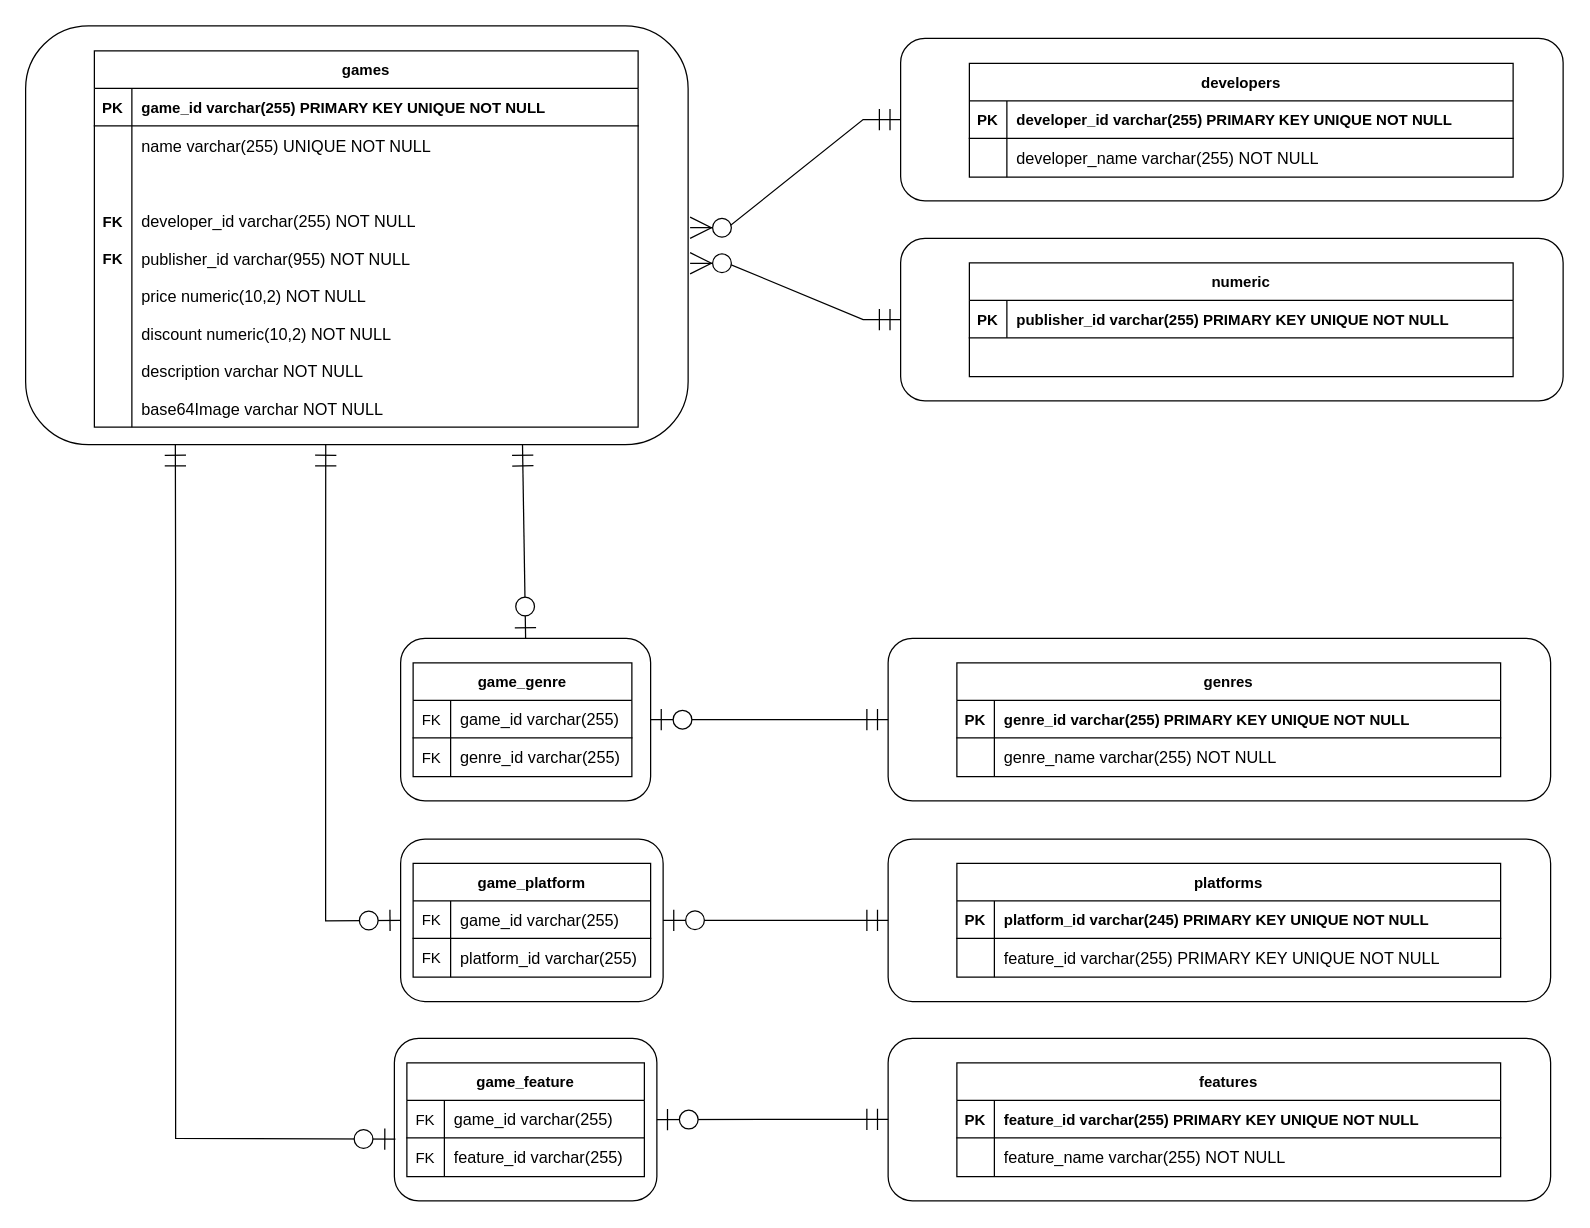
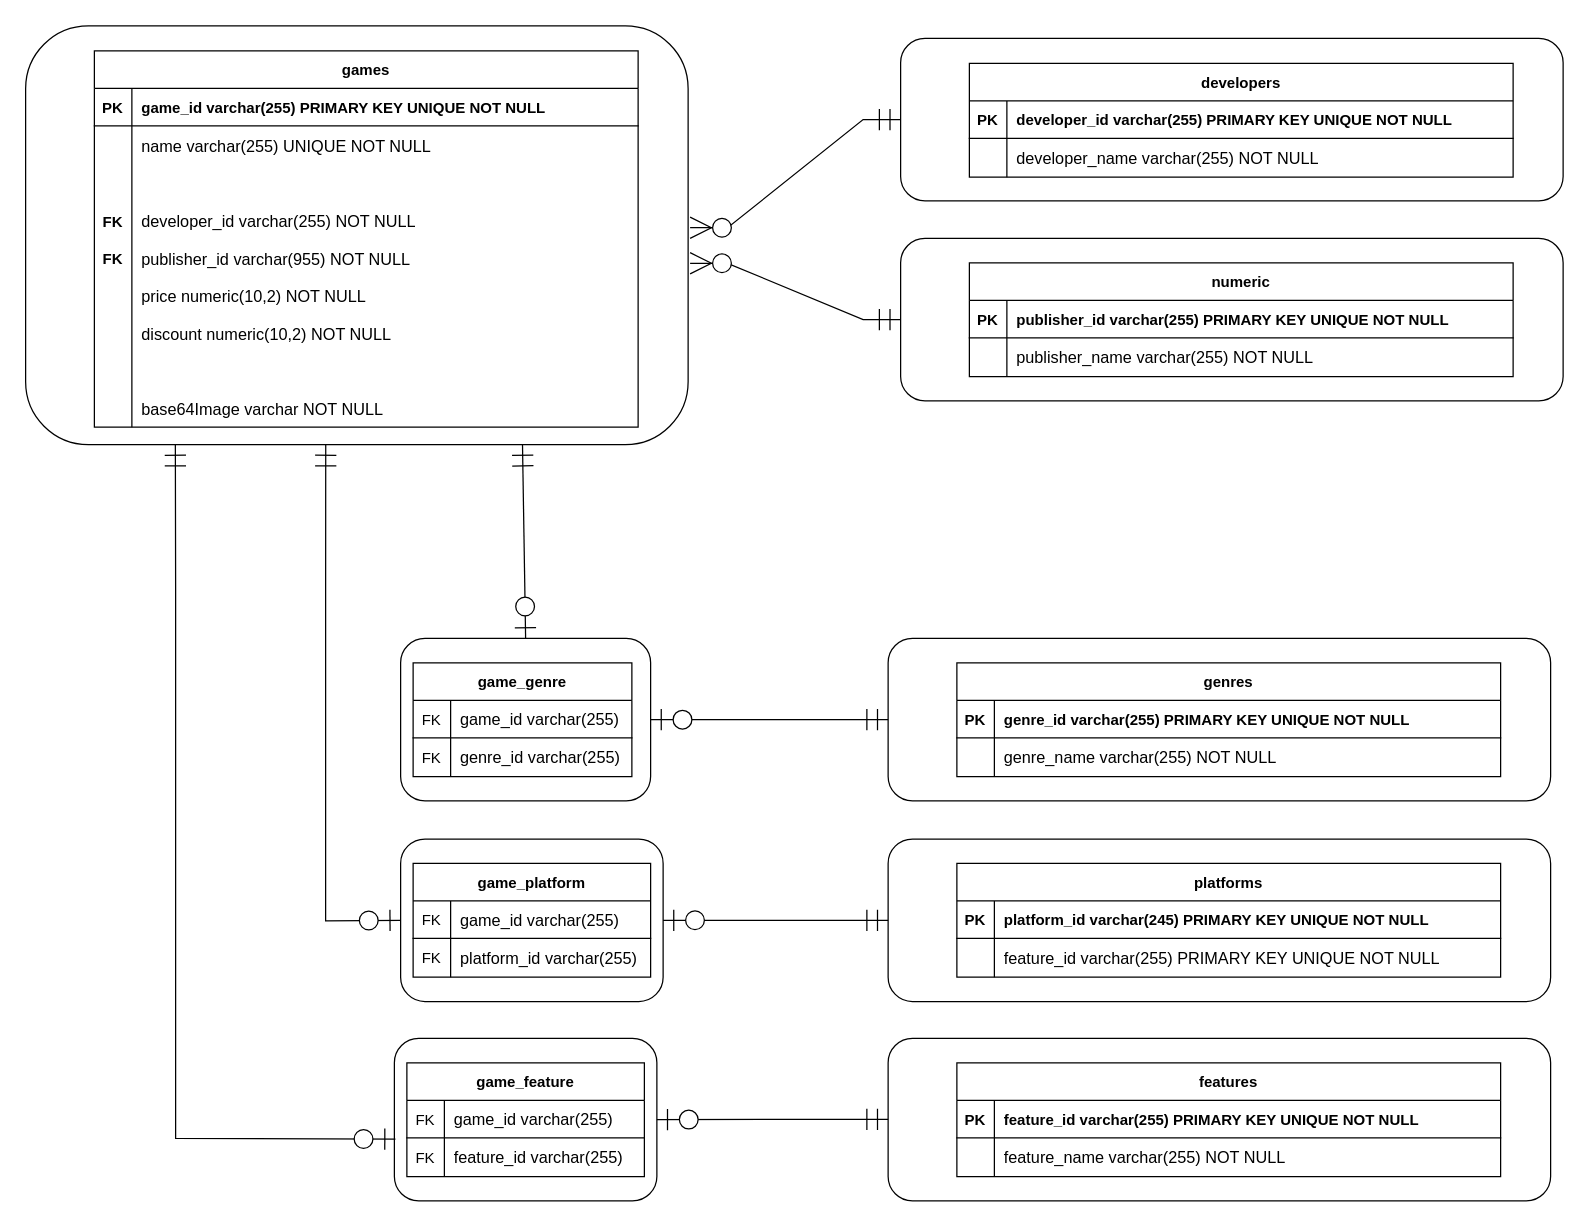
none -> (1260, 357)
(385, 371) -> none
